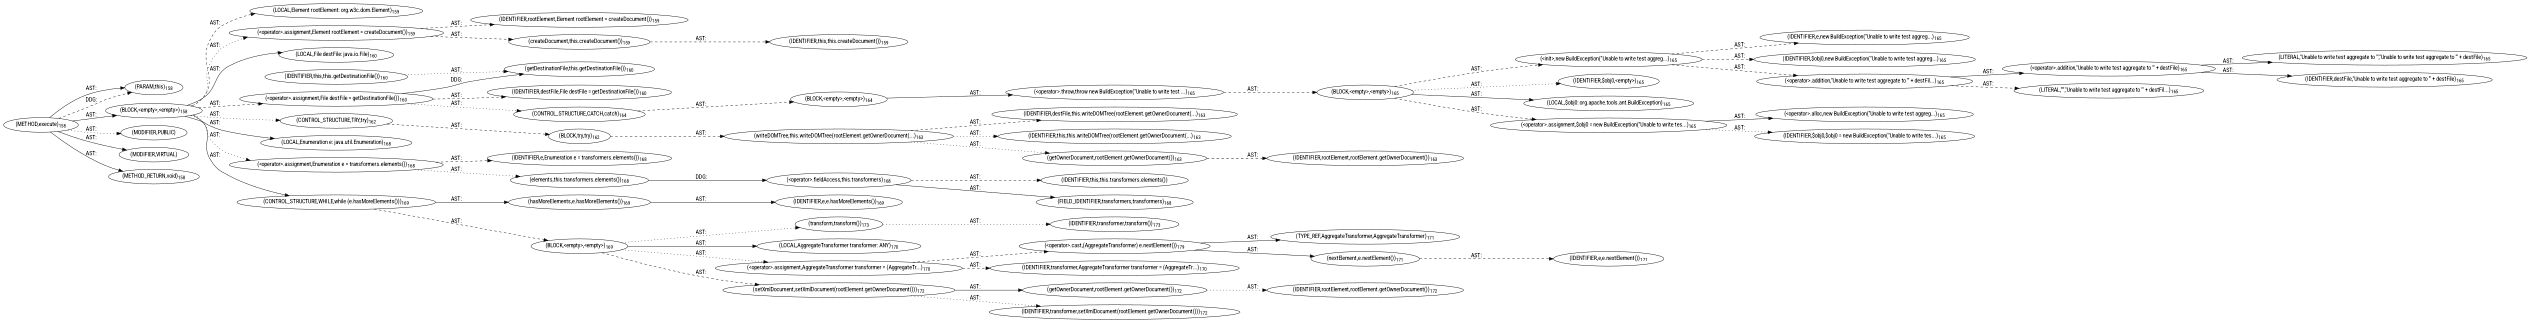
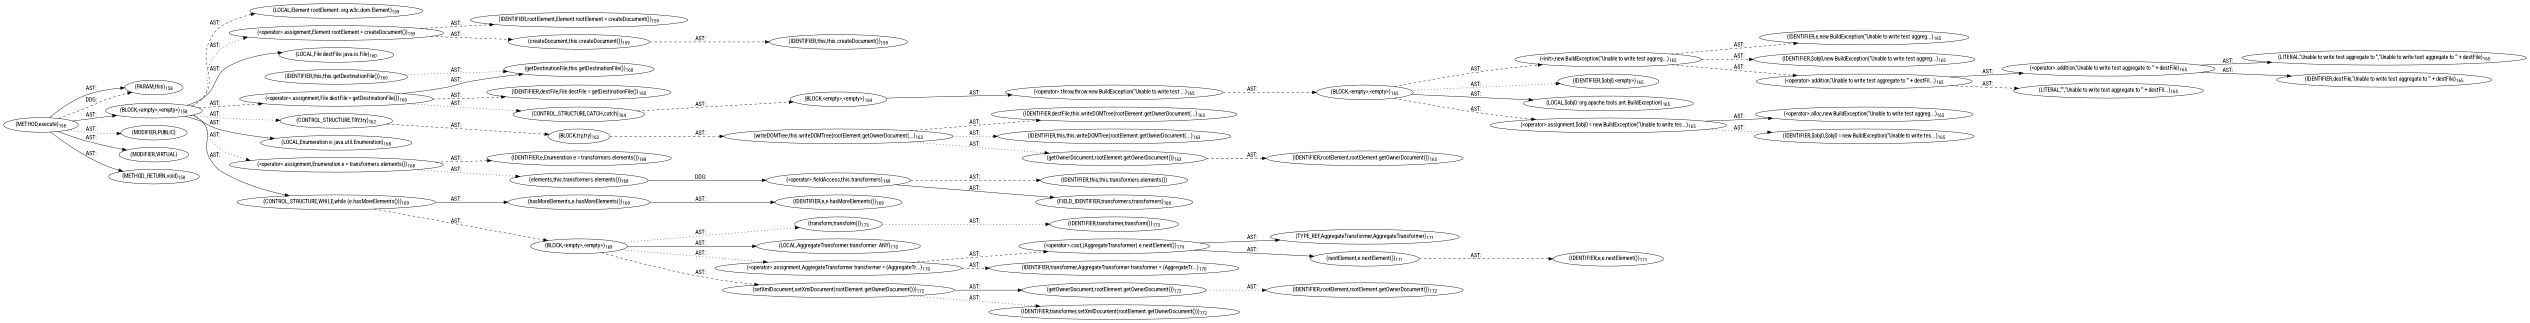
(457, 80) -> (457, 80)
